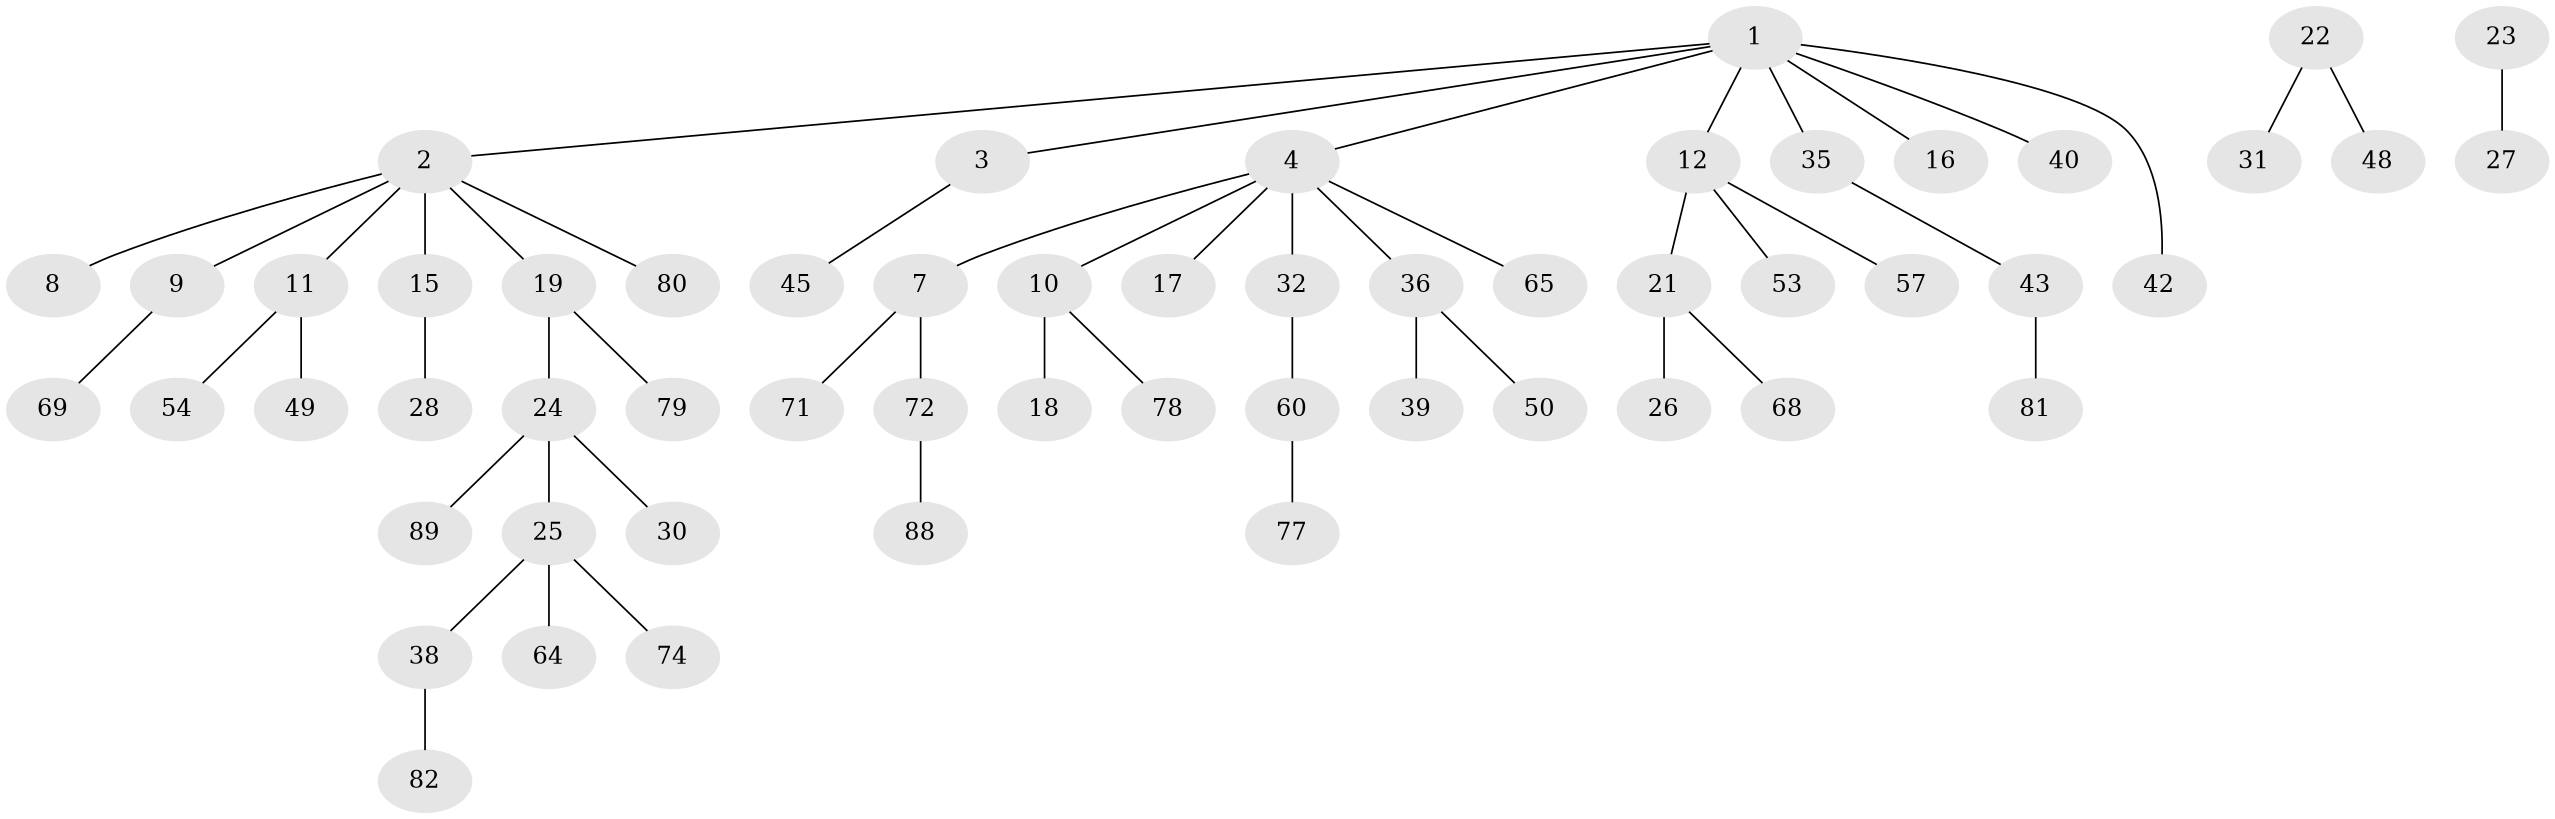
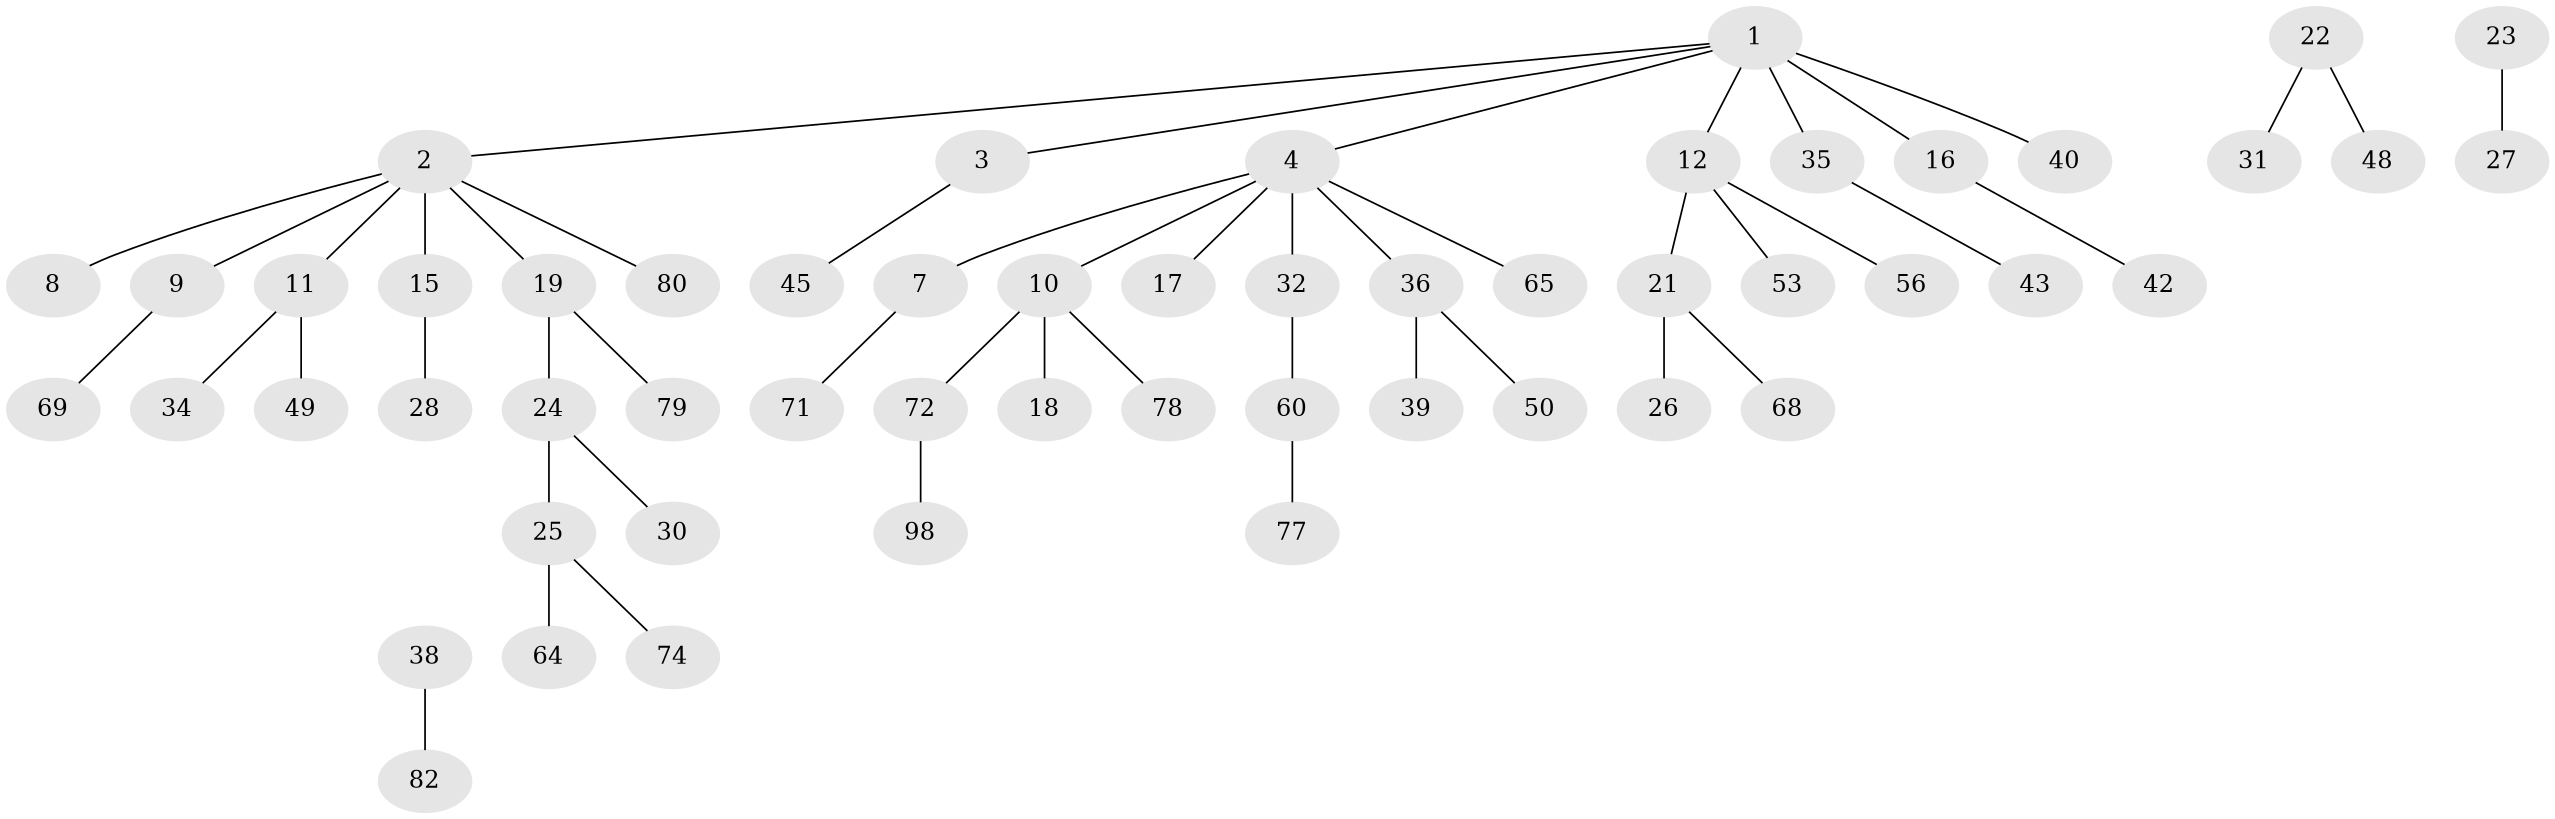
(2033, 88) -> (2050, 224)
(1912, 286) -> (1912, 286)
(921, 348) -> (983, 347)
(177, 410) -> (177, 410)
(2036, 410) -> none
(425, 533) -> none
(921, 533) -> (921, 533)
(487, 595) -> none
